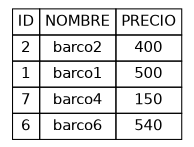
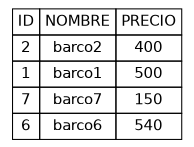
(78, 100) -> (78, 100)
